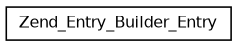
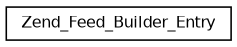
(119, 24) -> (119, 24)
